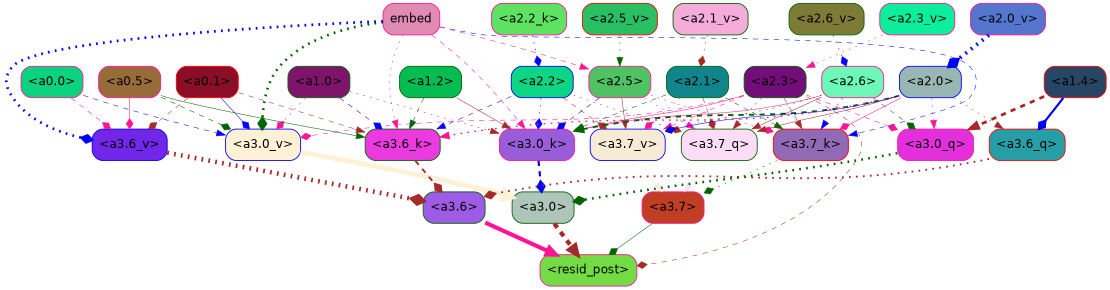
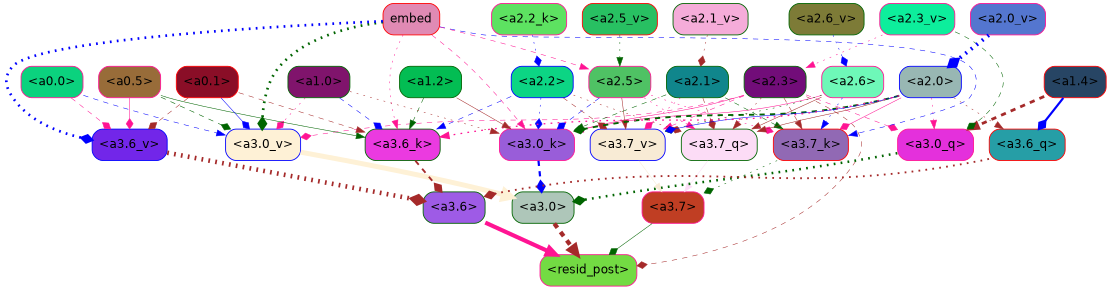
(411, 19) -> (411, 19)
(890, 110) -> (1001, 71)
(742, 115) -> (742, 115)
